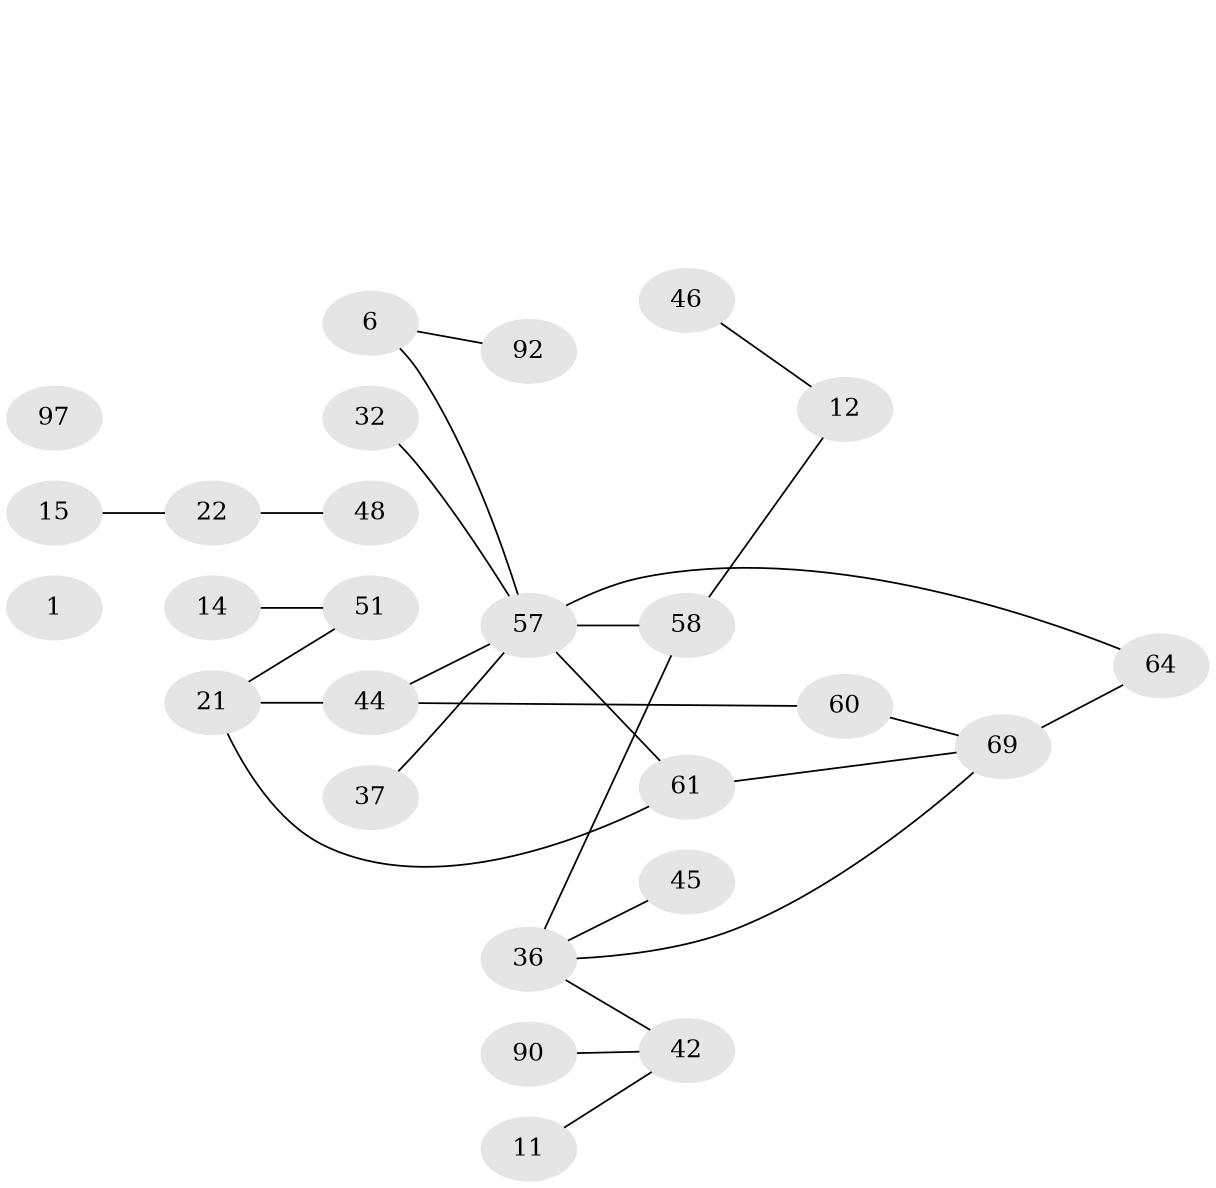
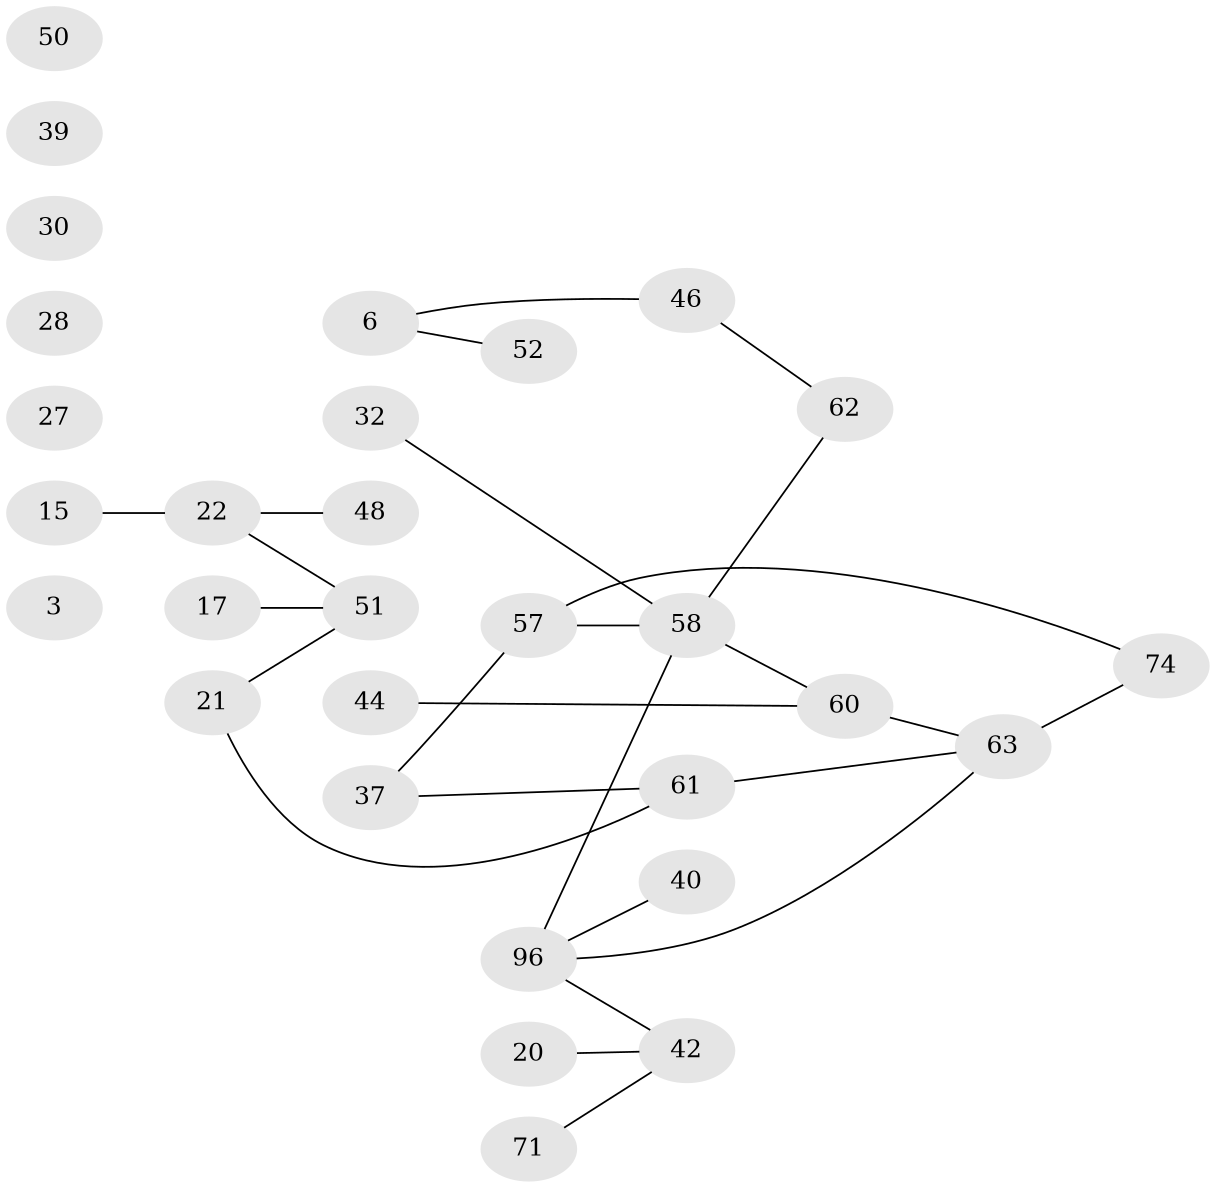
none -> (54, 39)
none -> (54, 134)
none -> (54, 228)
none -> (54, 323)
(529, 351) -> (529, 351)
(845, 409) -> (845, 409)
(54, 418) -> (54, 418)
(469, 466) -> (527, 301)
(457, 518) -> (529, 522)
none -> (292, 560)
(54, 608) -> (54, 608)
(213, 608) -> (213, 608)
(450, 664) -> none
none -> (766, 666)
(1161, 666) -> (1161, 666)
(292, 703) -> none
(619, 717) -> (529, 792)
(1003, 747) -> (1003, 747)
(687, 882) -> (687, 882)
(529, 959) -> (529, 959)
(529, 1054) -> (529, 1054)
(529, 1149) -> (529, 1149)
